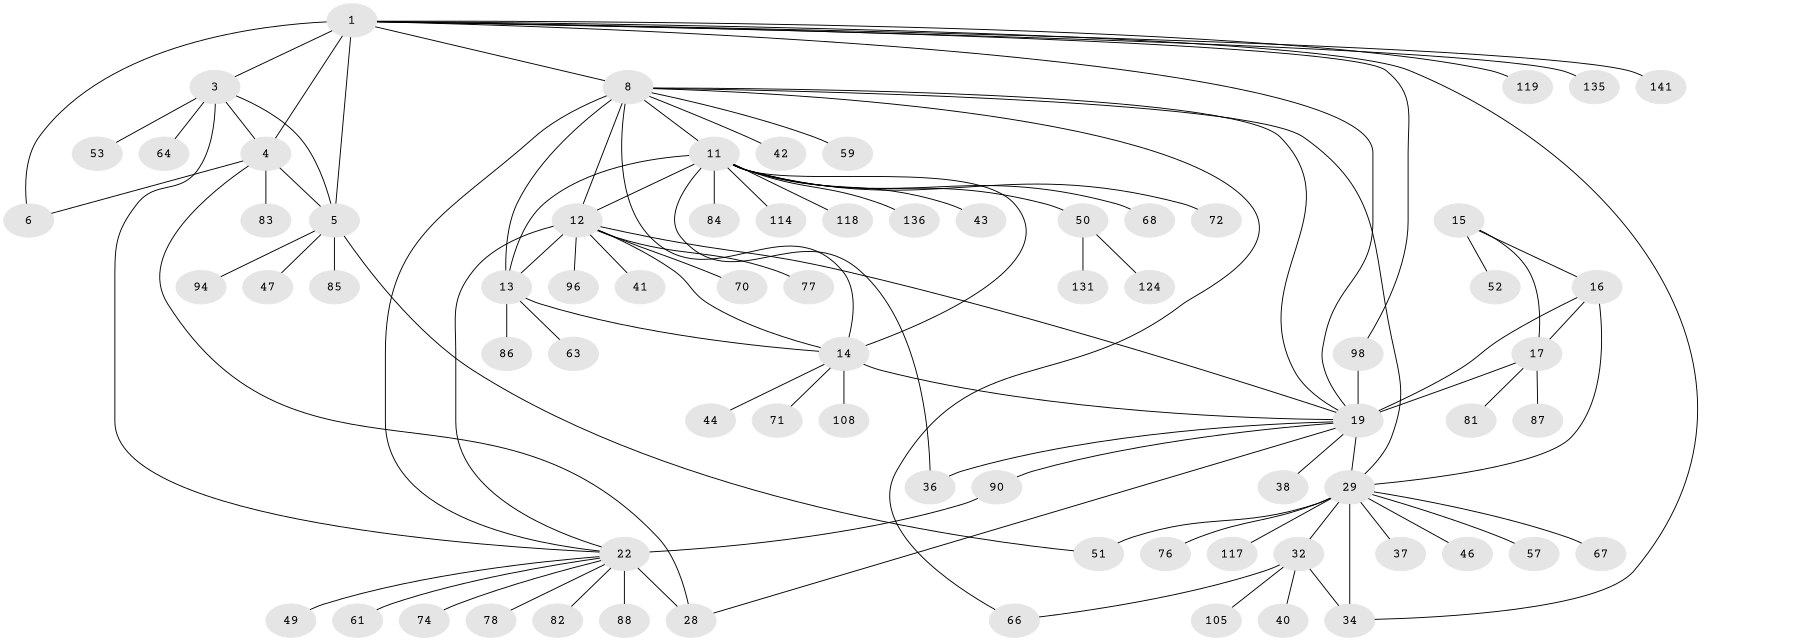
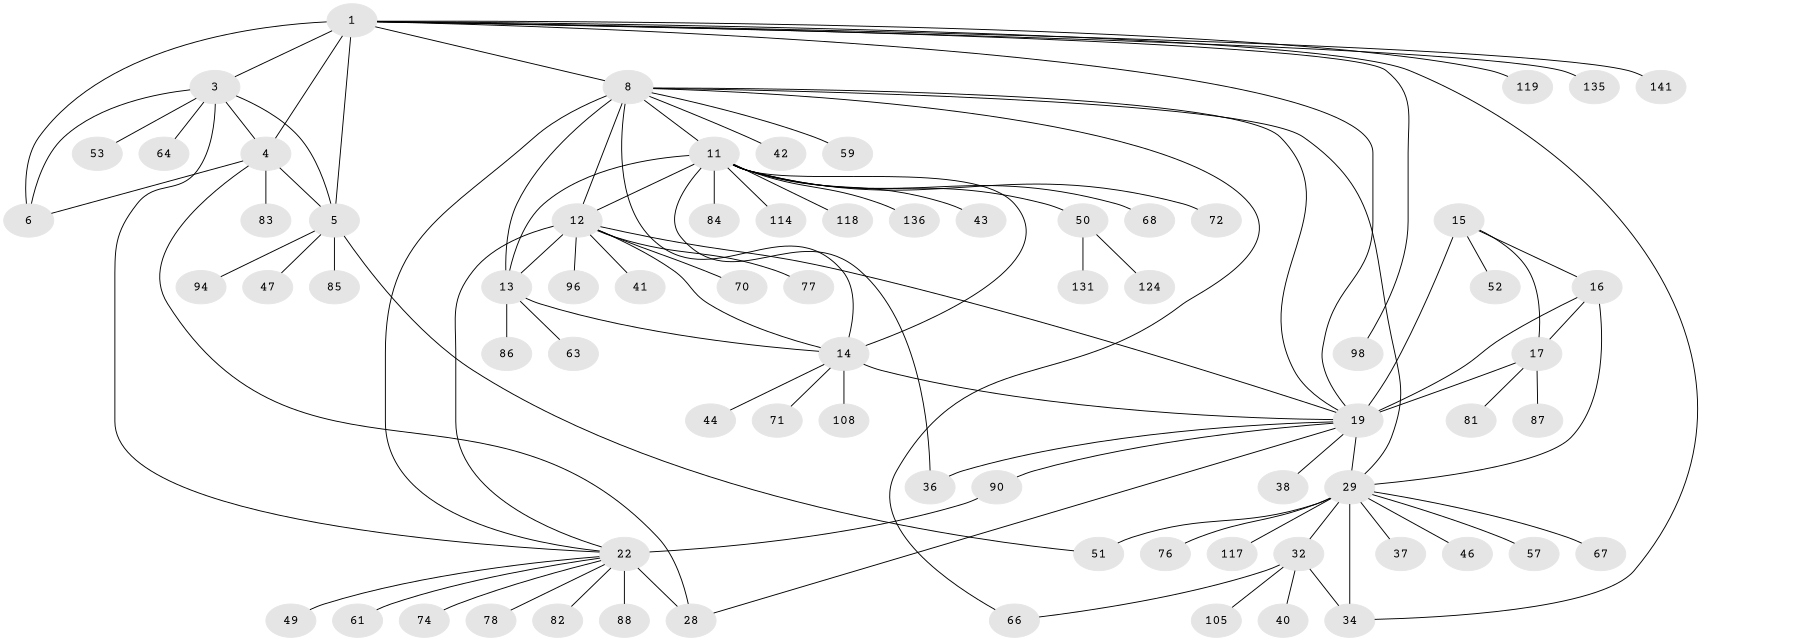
none -> (89, 119)
(1358, 387) -> (1415, 324)
